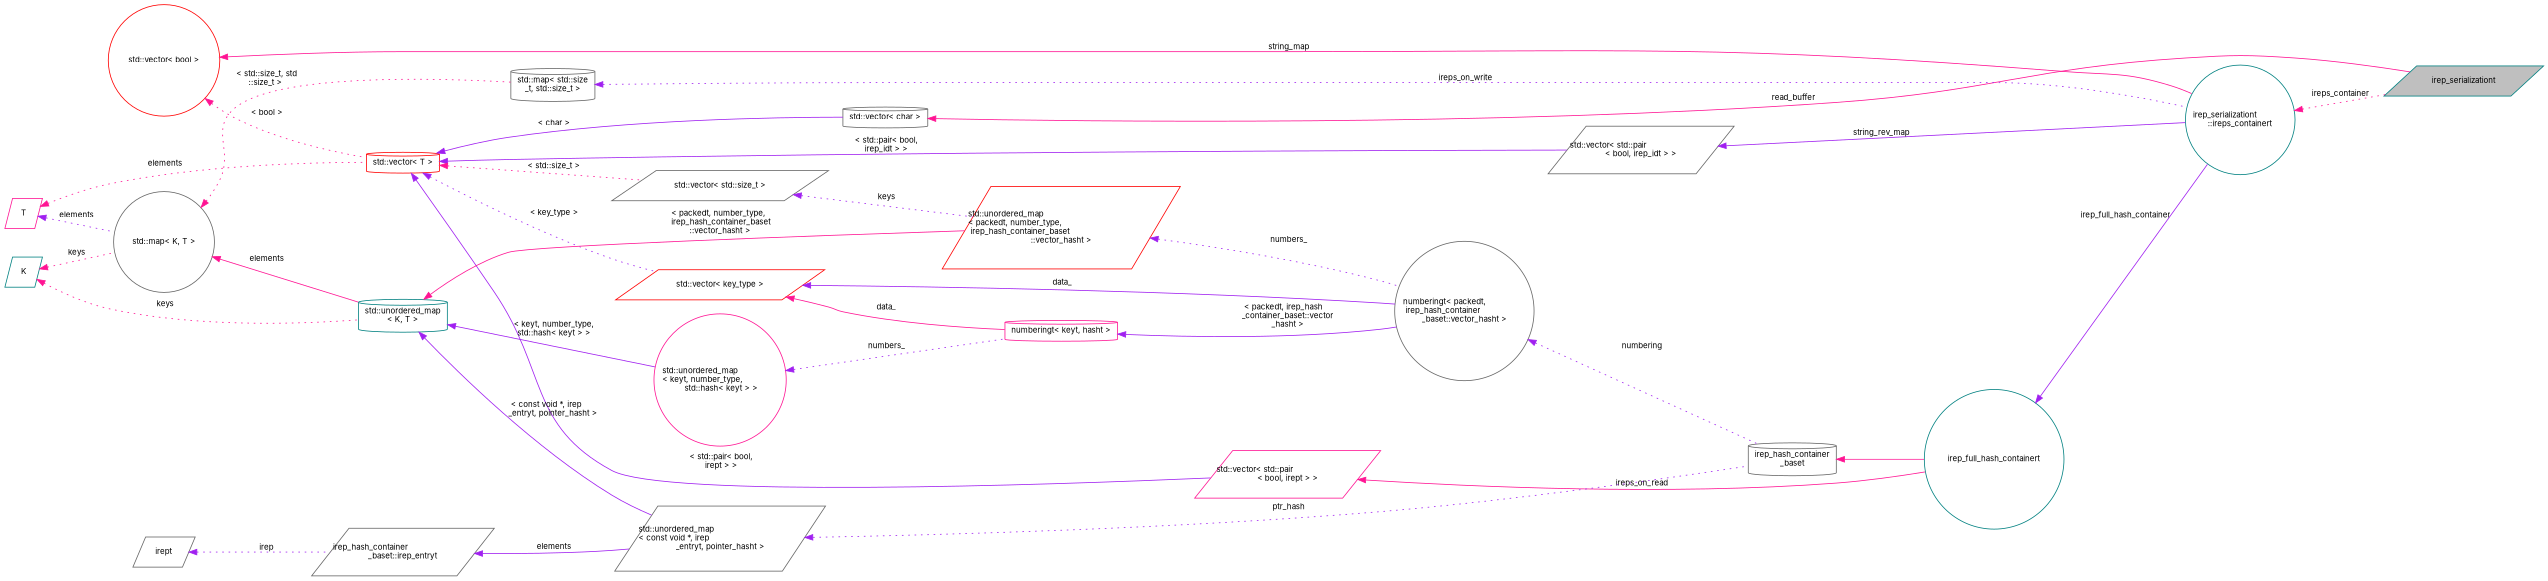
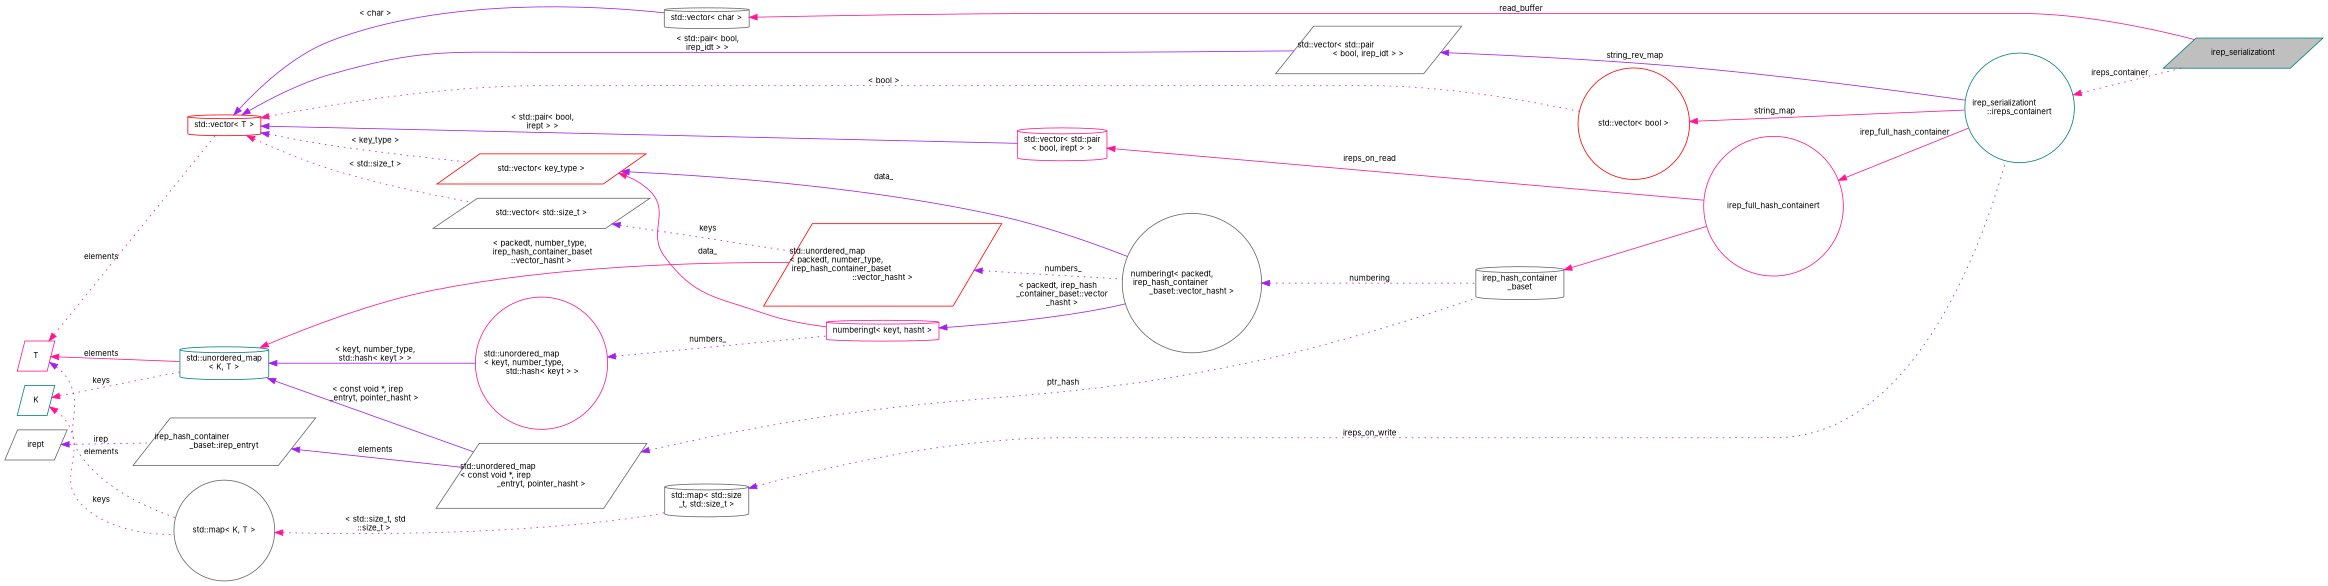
(286, 139) -> (924, 86)
(2124, 280) -> (1907, 153)
(289, 281) -> (119, 359)
(1994, 459) -> (1774, 206)
(1288, 474) -> (1062, 144)
